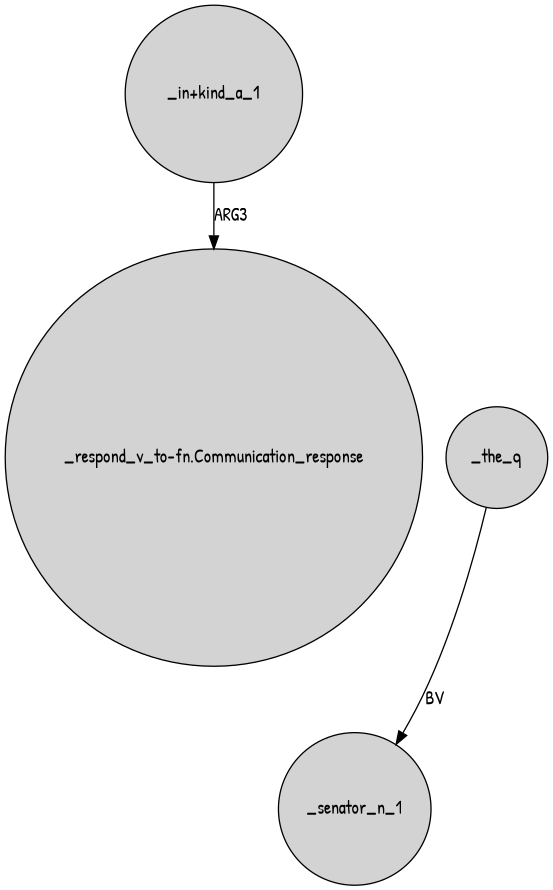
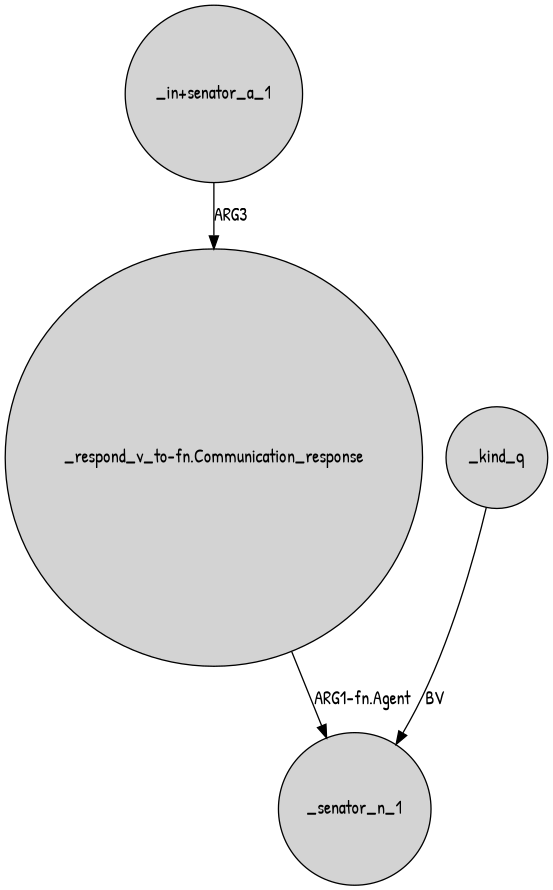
(214, 94) -> (214, 94)
(497, 458) -> (497, 458)
none -> (307, 689)
